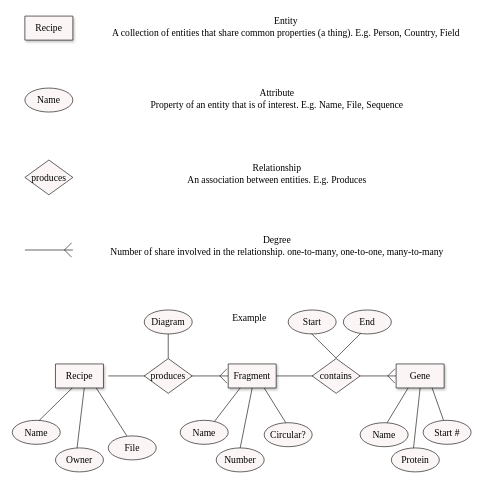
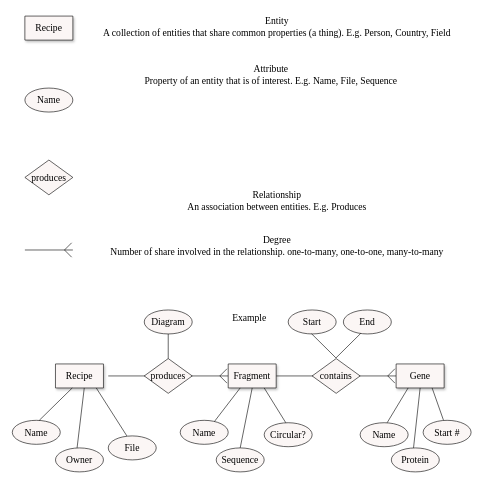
(286, 26) -> (277, 26)
(277, 98) -> (271, 74)
(277, 173) -> (277, 200)
(240, 460) -> (240, 460)
